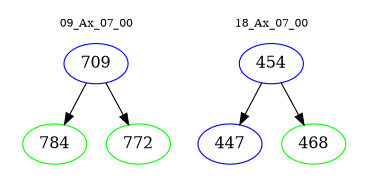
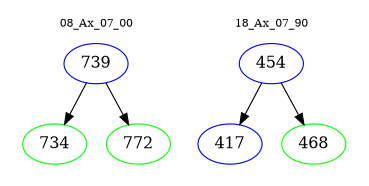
(97, 24) -> (97, 24)
(272, 24) -> (272, 24)
(96, 64) -> (96, 64)
(55, 144) -> (55, 144)
(230, 144) -> (230, 144)
